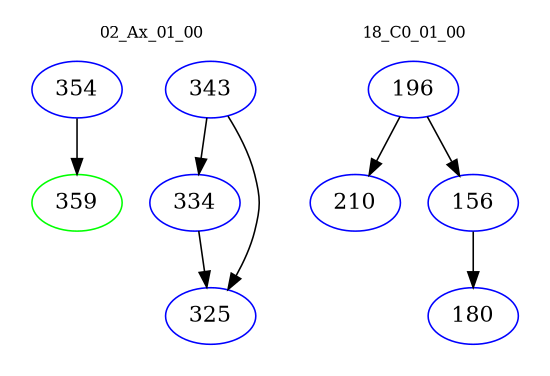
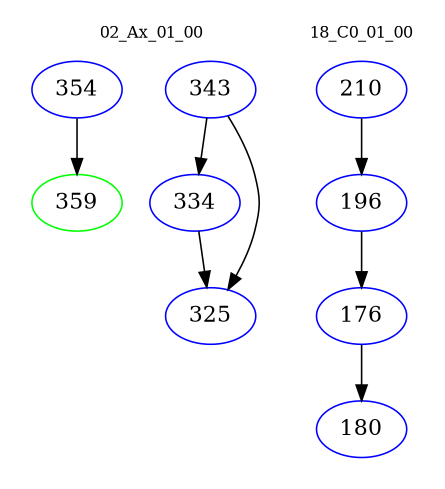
(388, 139) -> (362, 139)
(473, 203) -> (362, 316)
